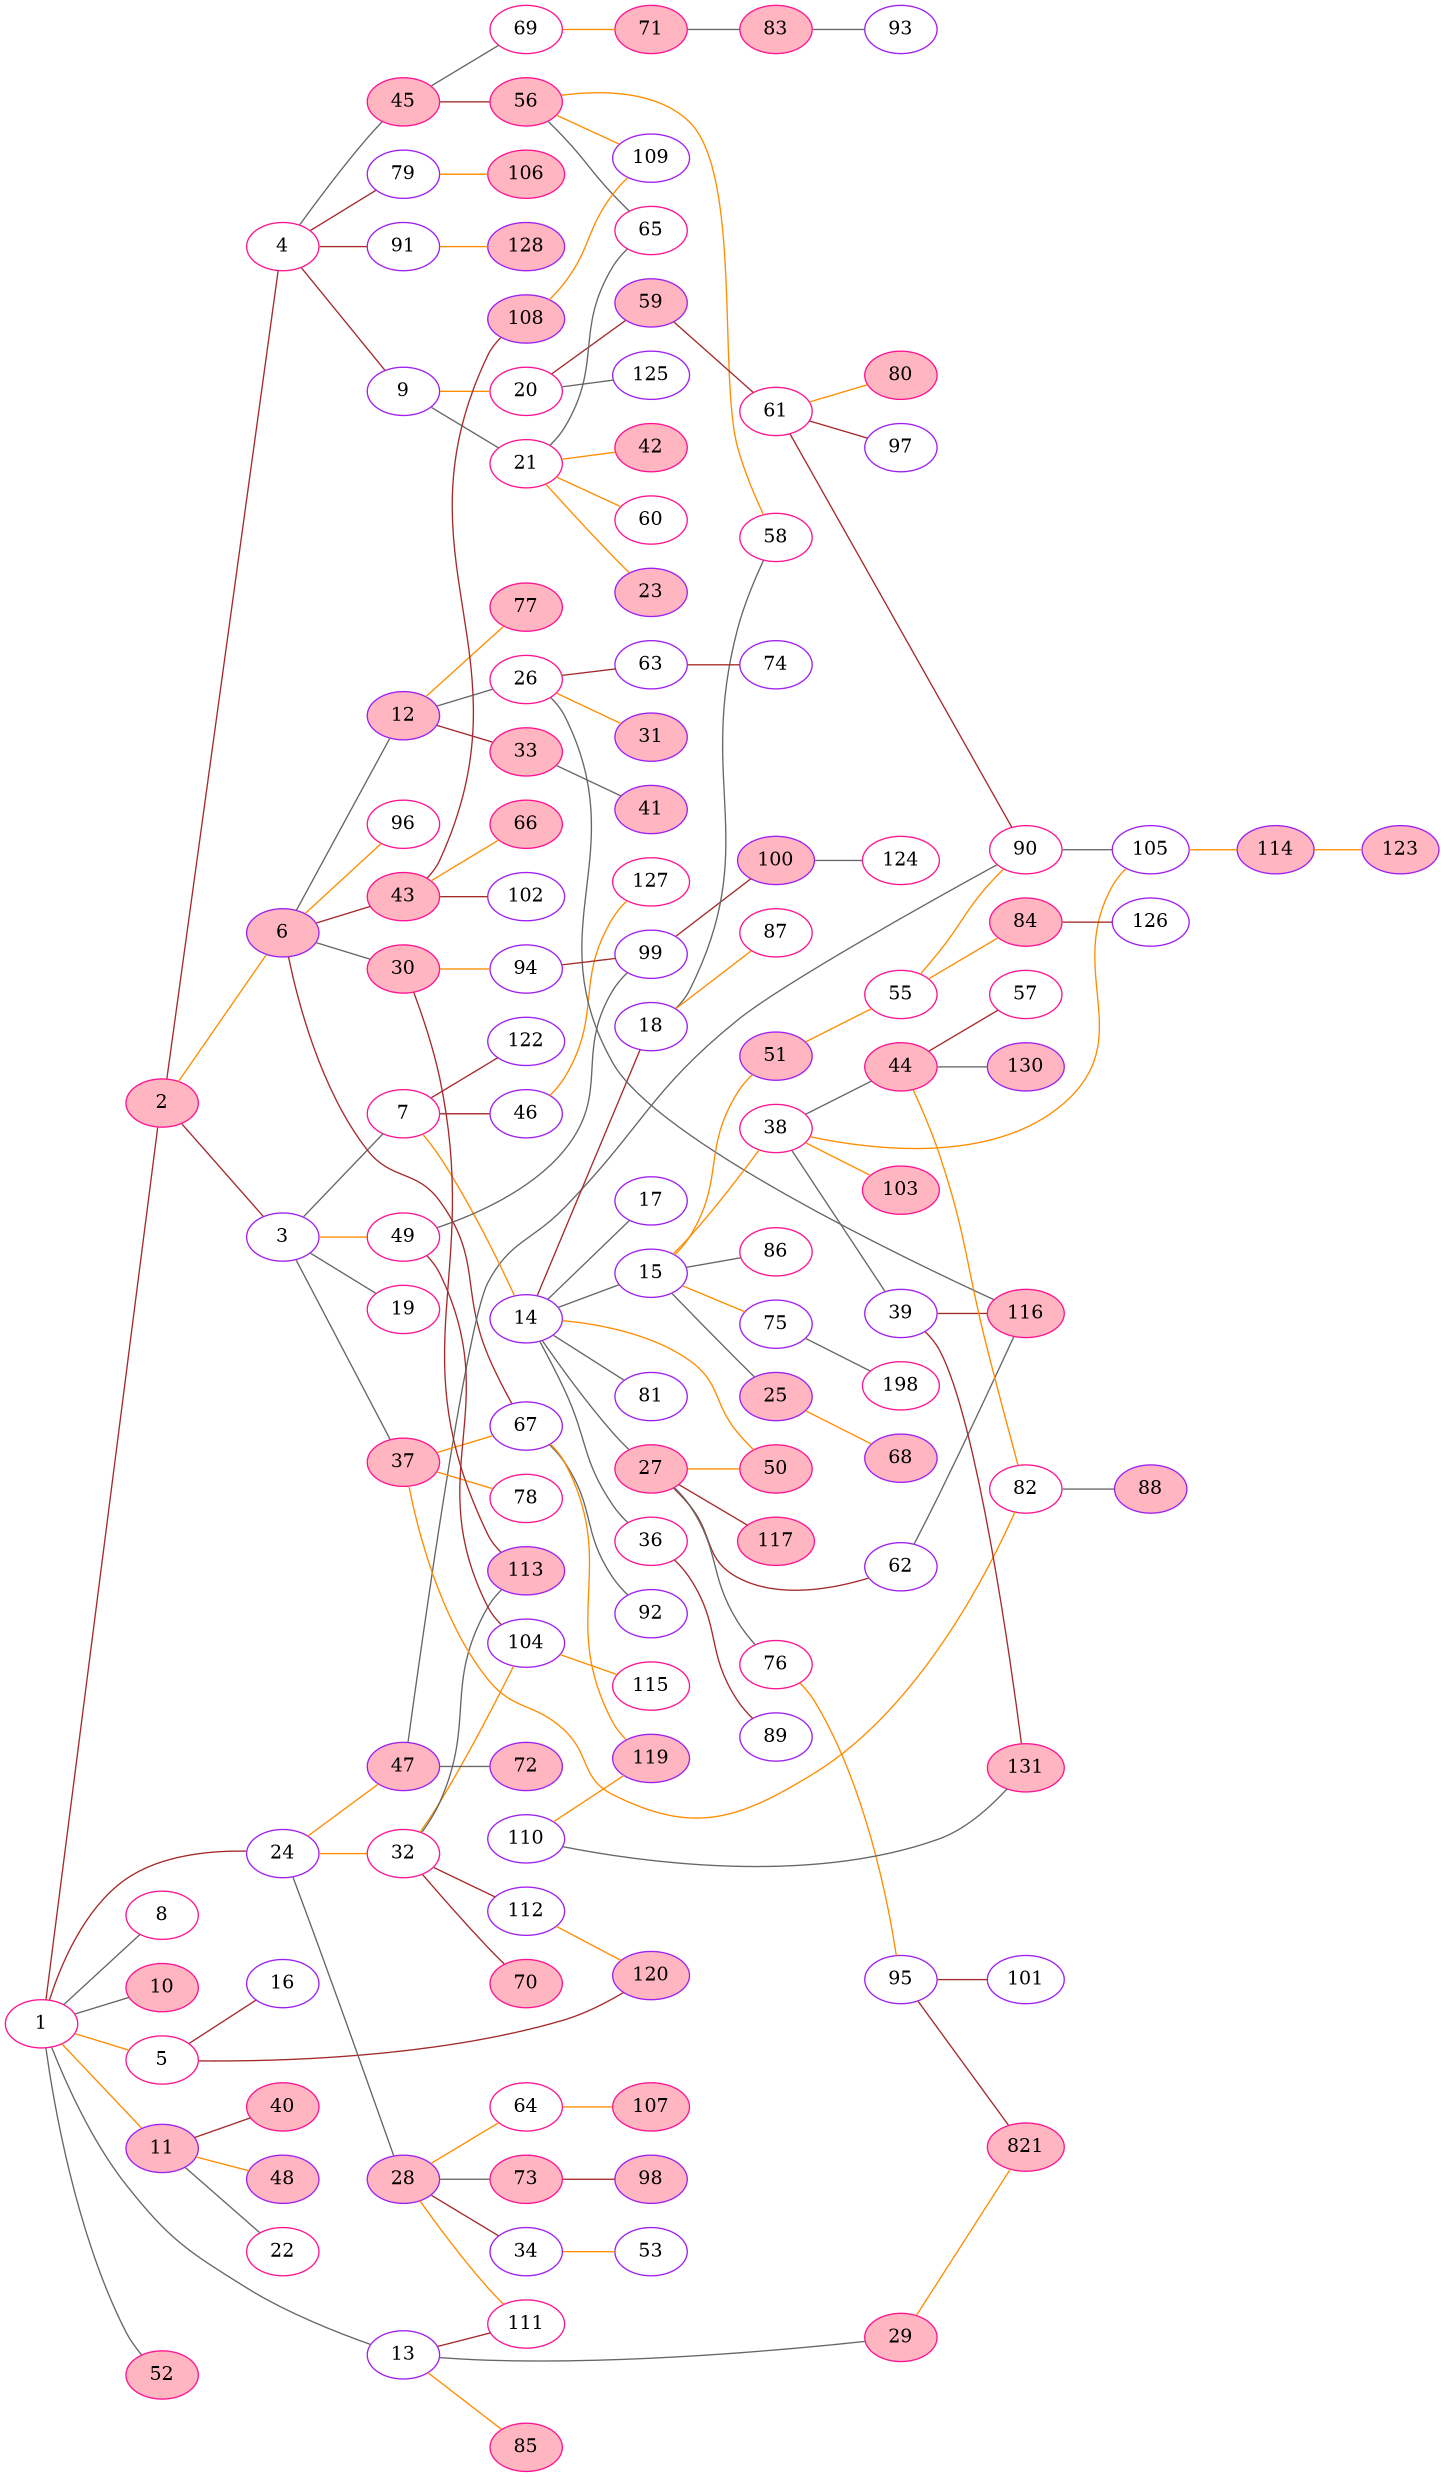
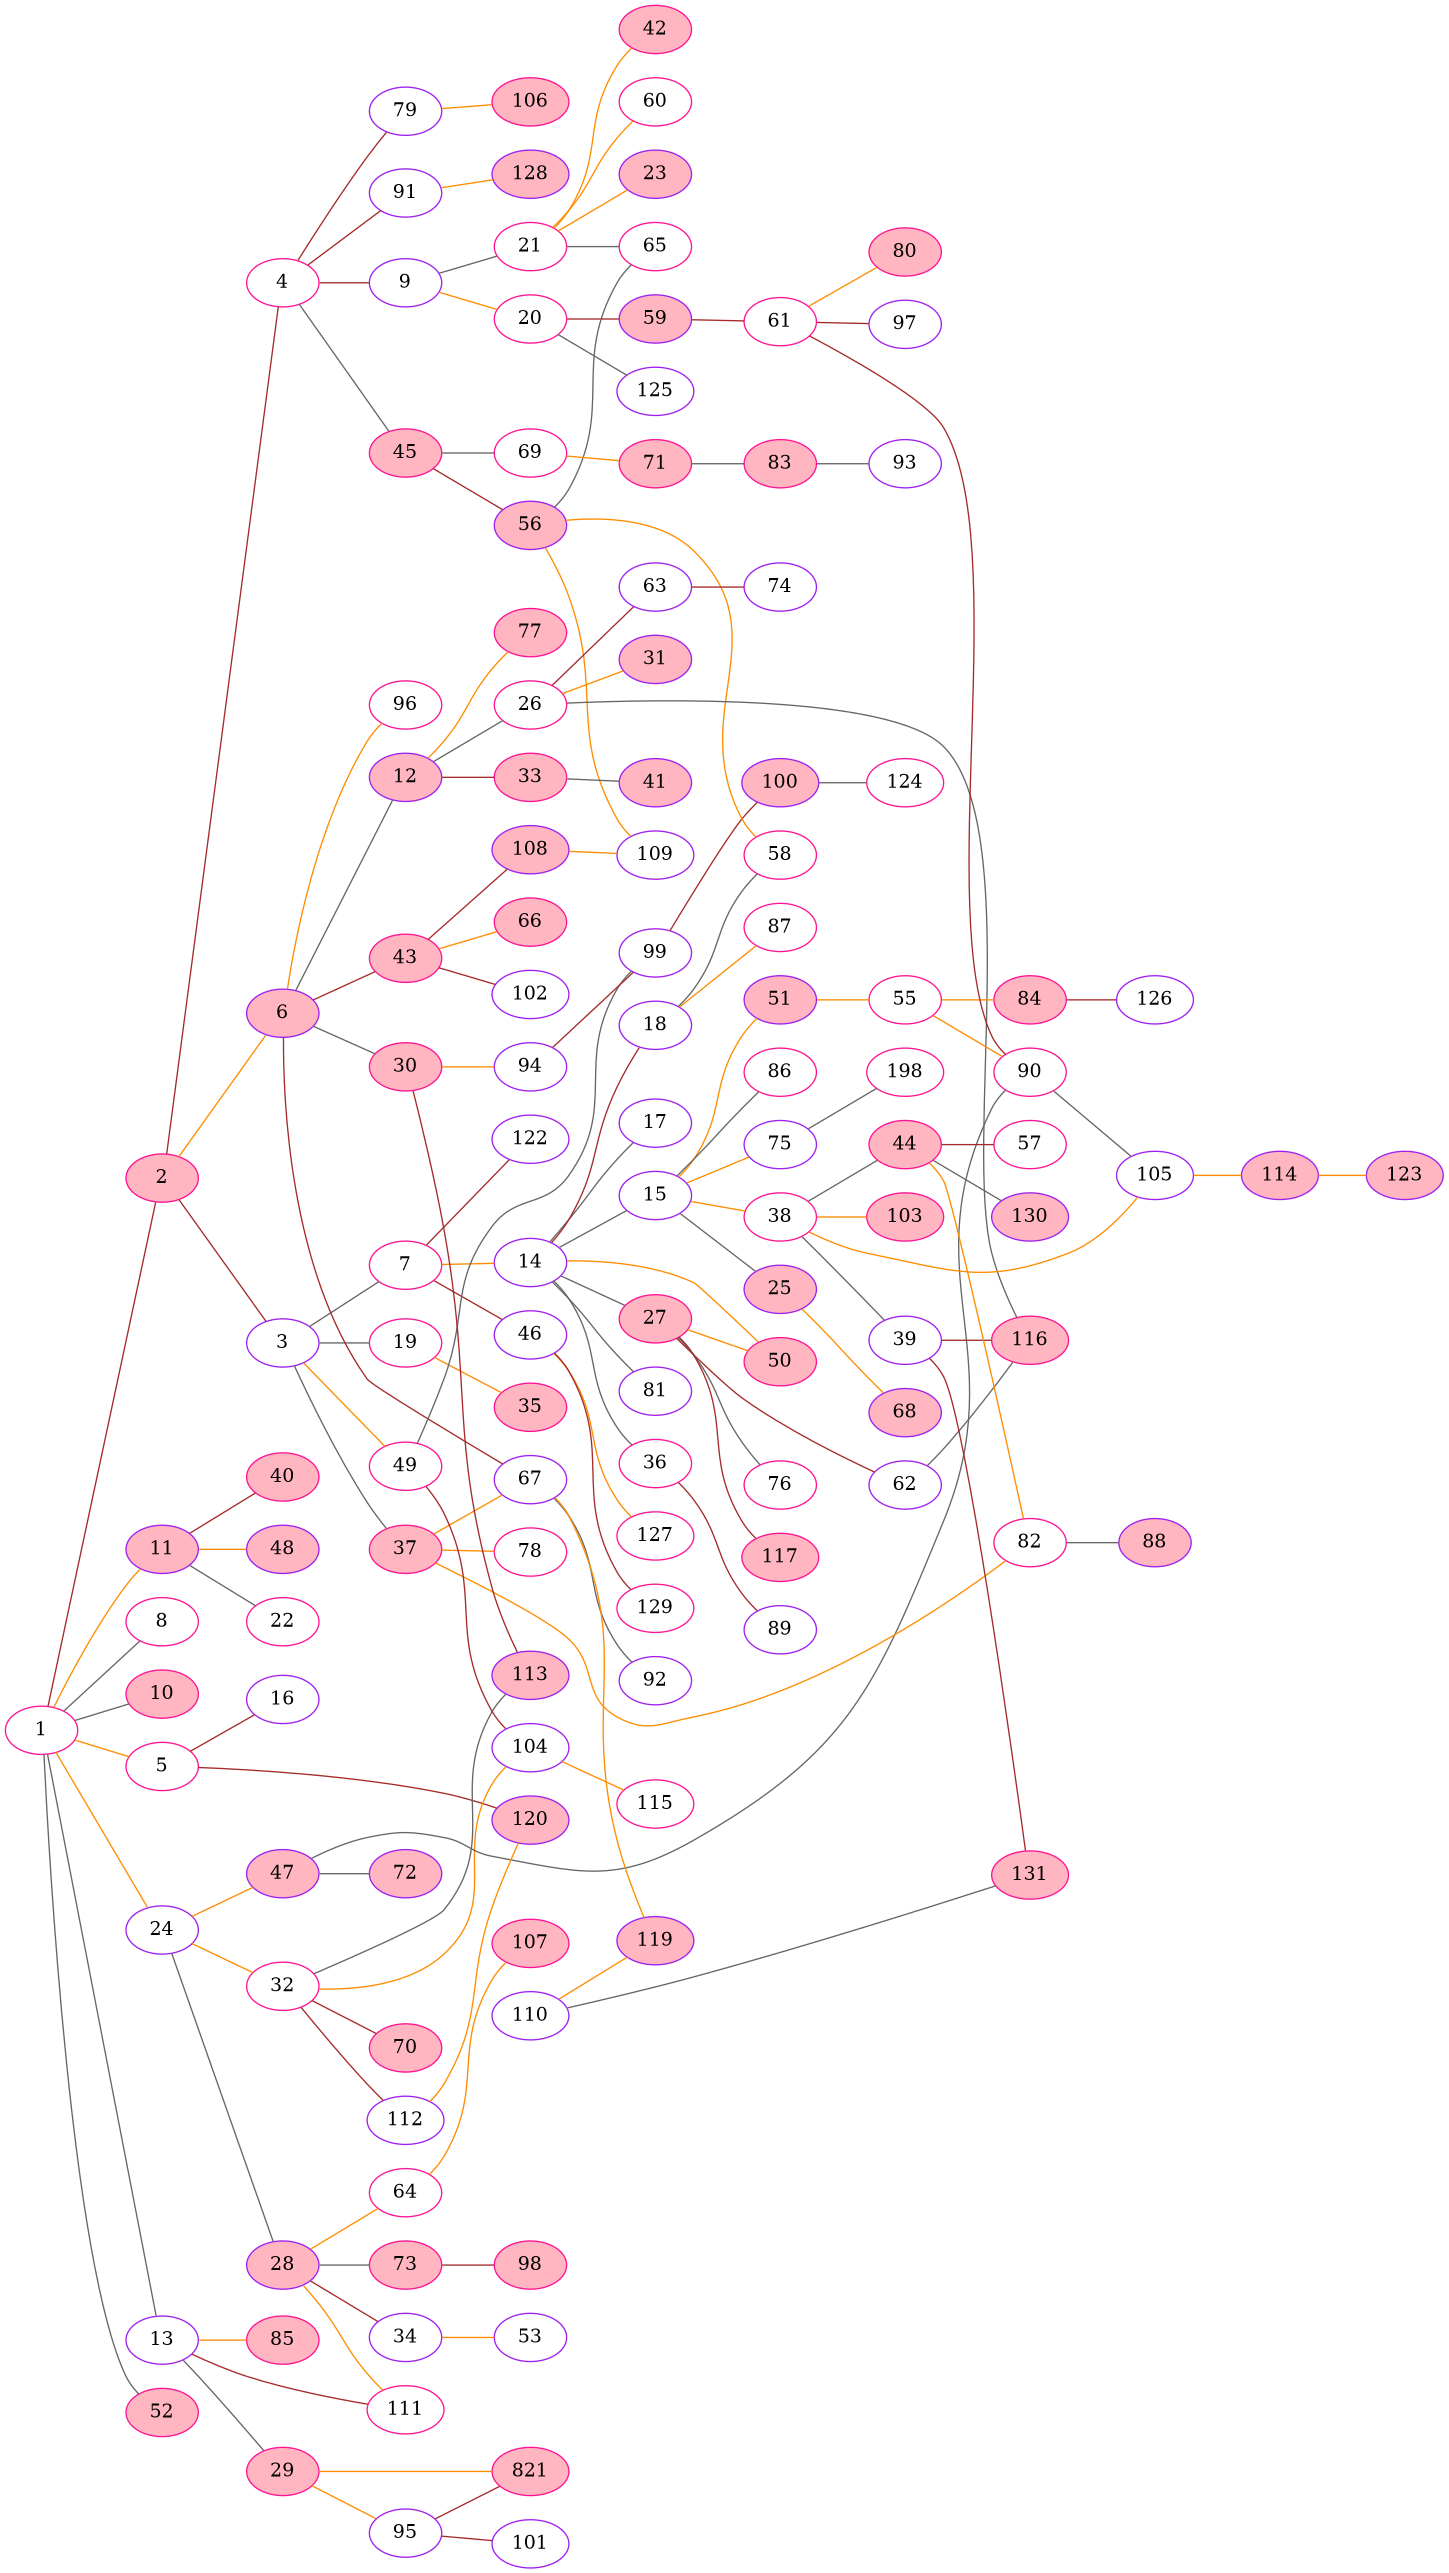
(526, 102) -> (530, 525)
none -> (530, 1407)
none -> (655, 1608)
(863, 1813) -> (344, 2502)
(118, 1885) -> (102, 1830)
(651, 2179) -> (530, 2265)
